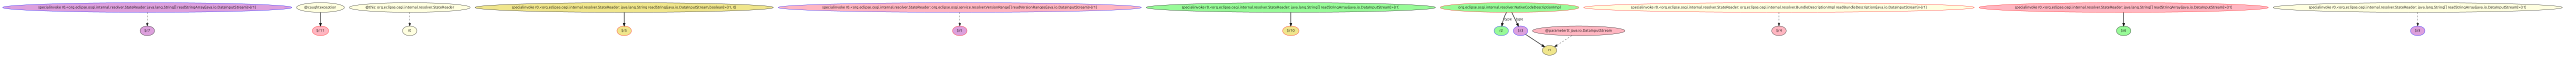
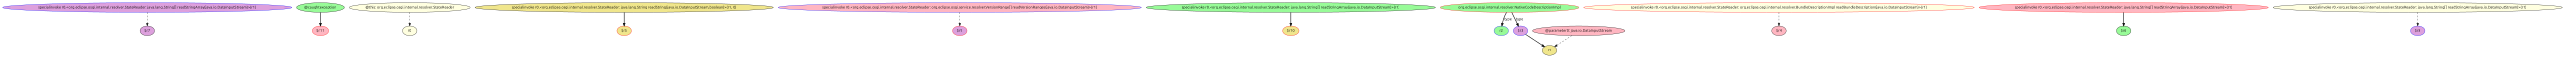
(320, 8) -> (320, 8)
